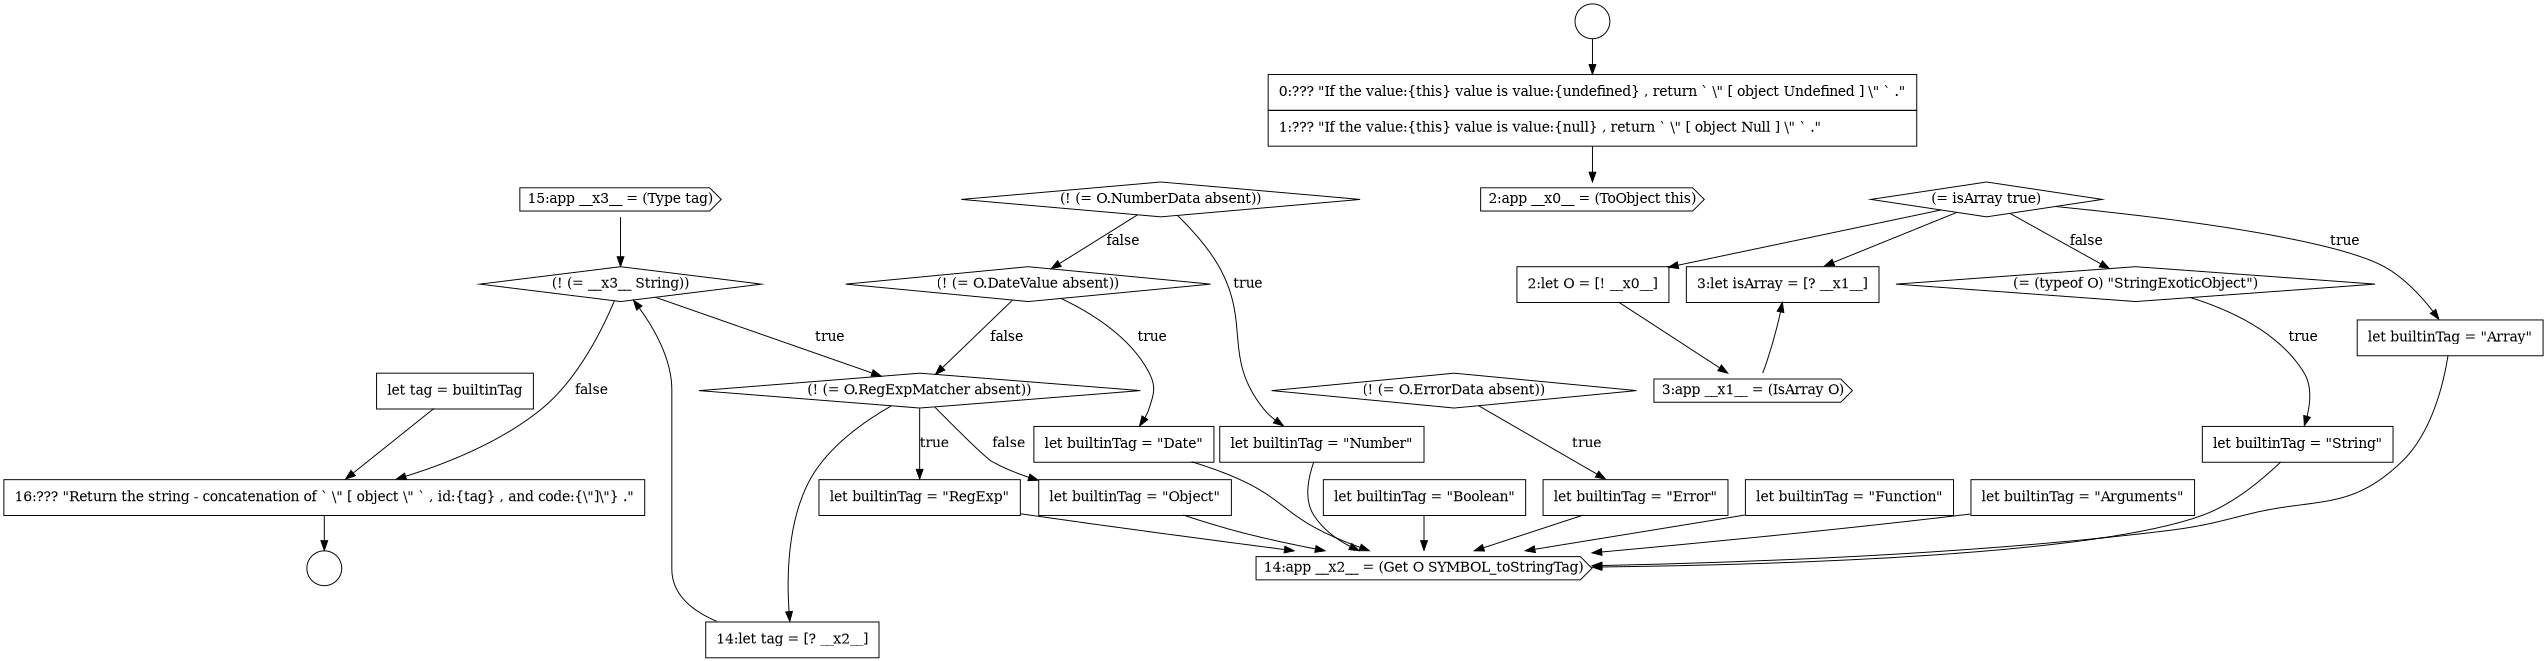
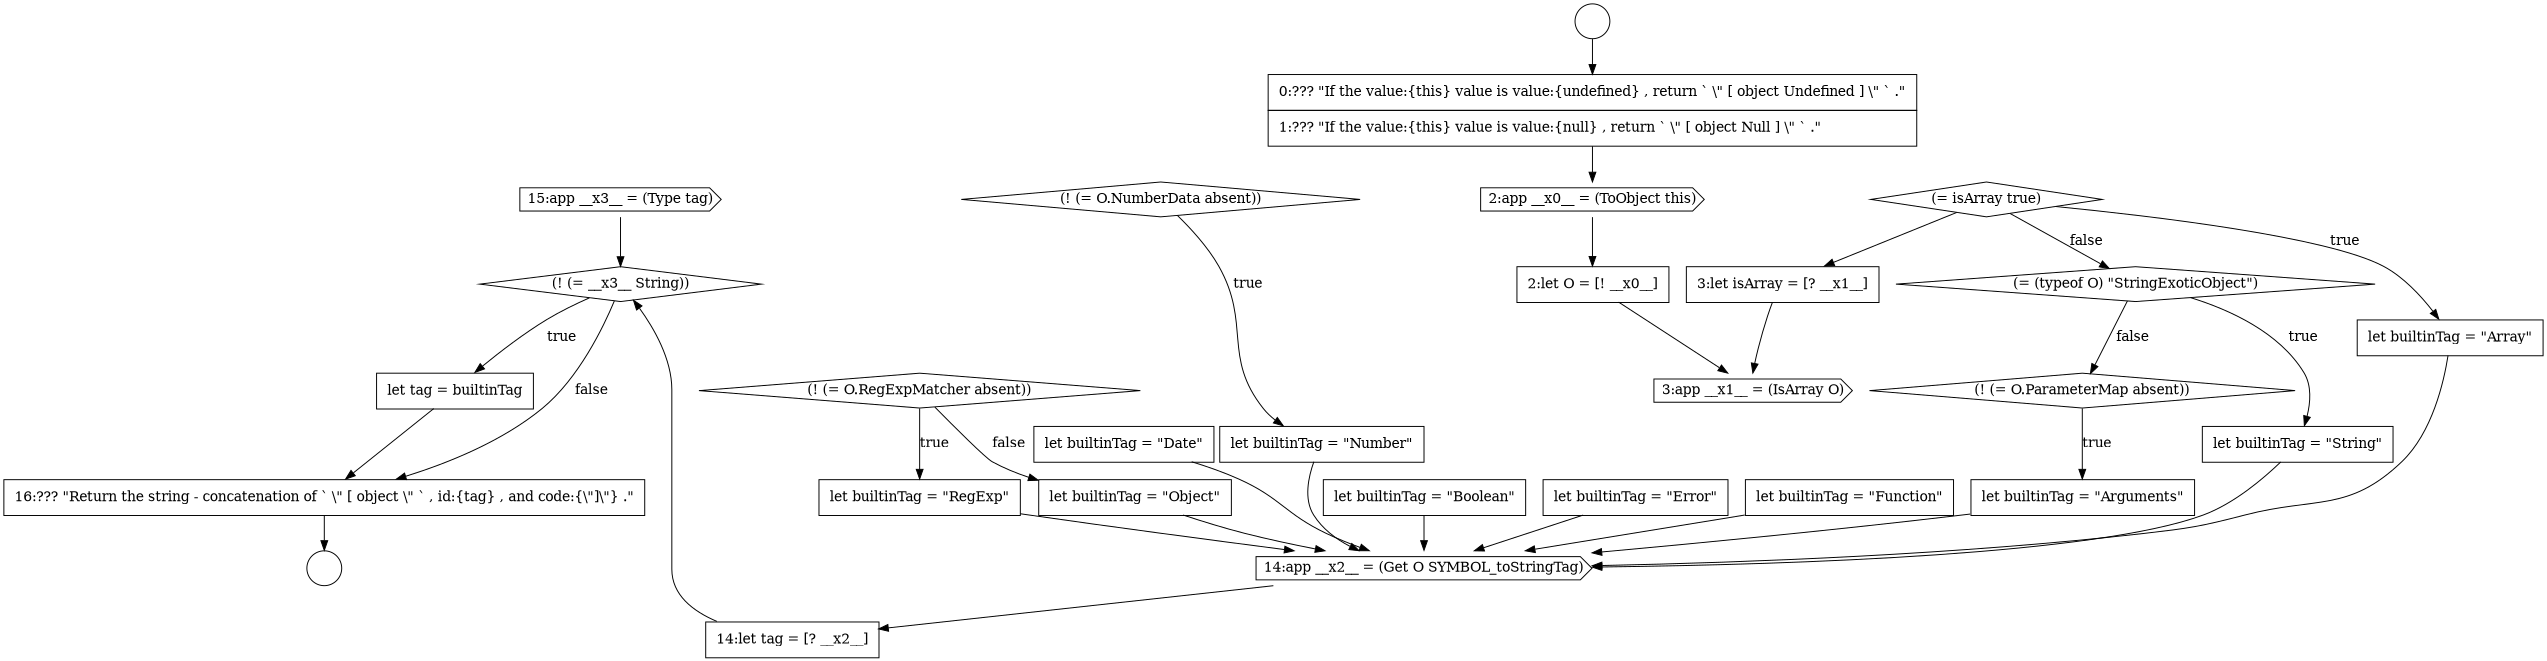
(1809, 238) -> (1592, 237)
(1028, 284) -> none
(764, 335) -> (533, 328)
(1773, 343) -> (1763, 333)
(1454, 391) -> none
none -> (2082, 391)
(805, 491) -> (1081, 607)
